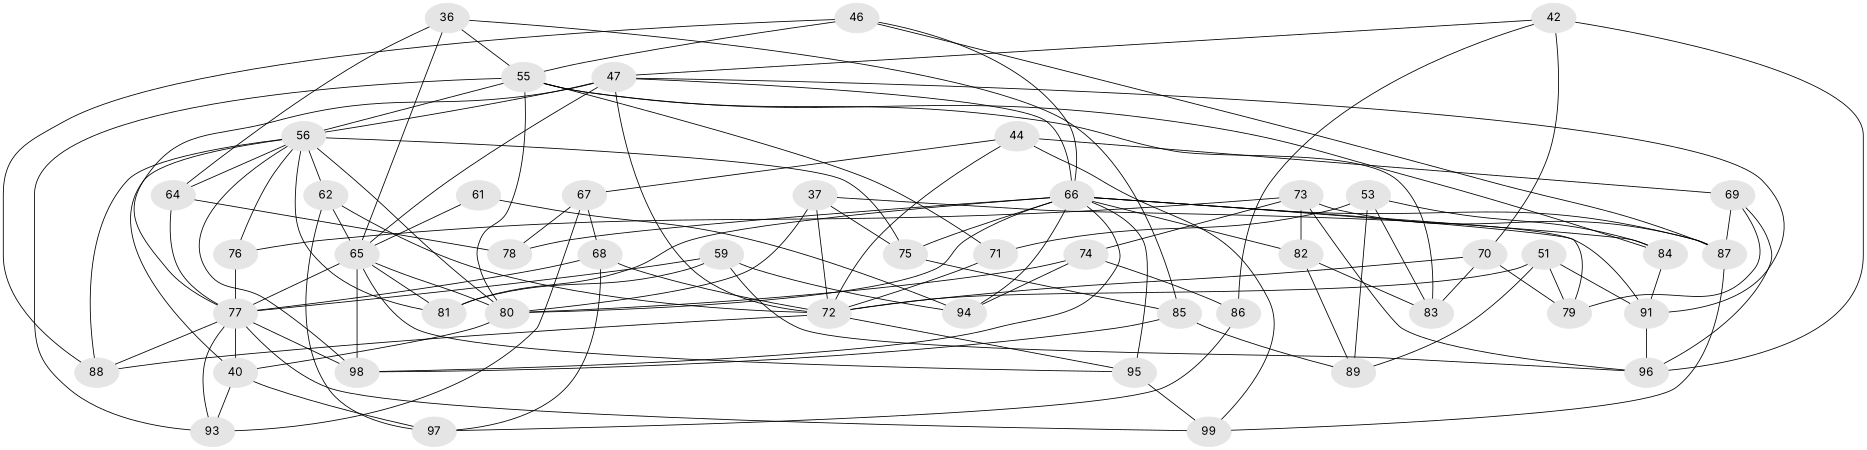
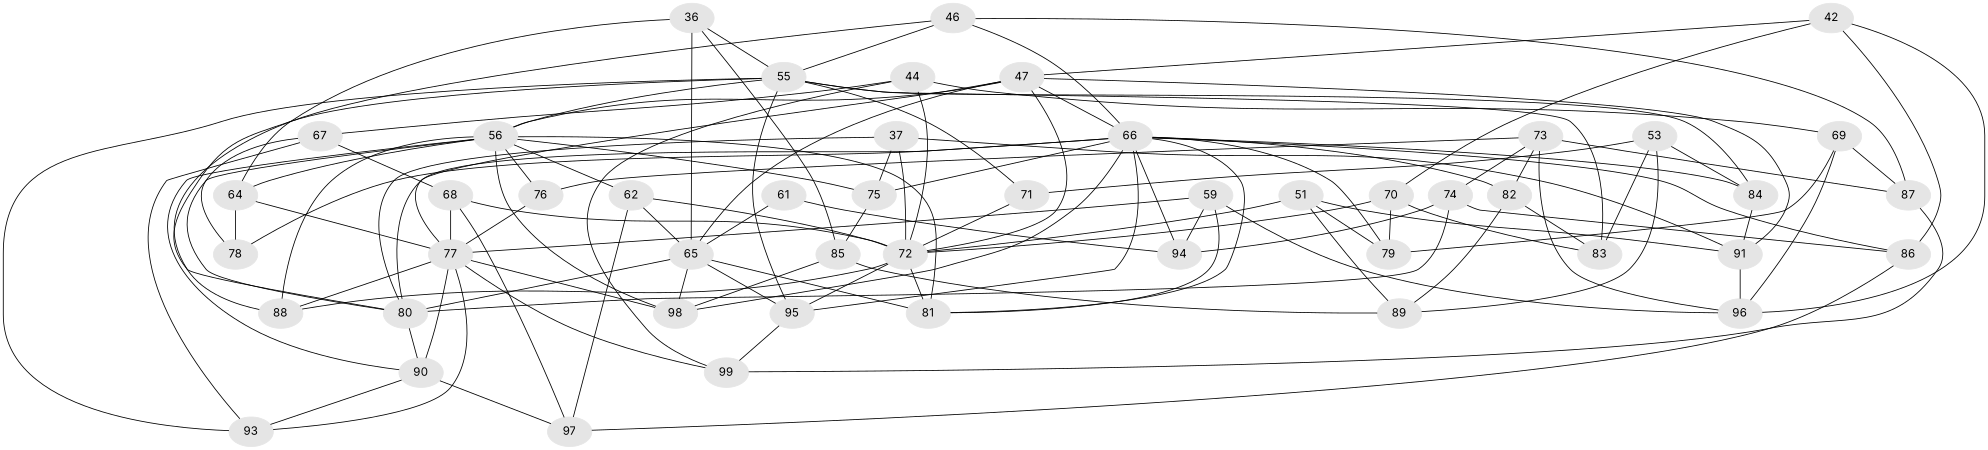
none -> (753, 196)
(1403, 213) -> (1563, 165)
(296, 284) -> none
none -> (917, 284)
(236, 373) -> (421, 373)
